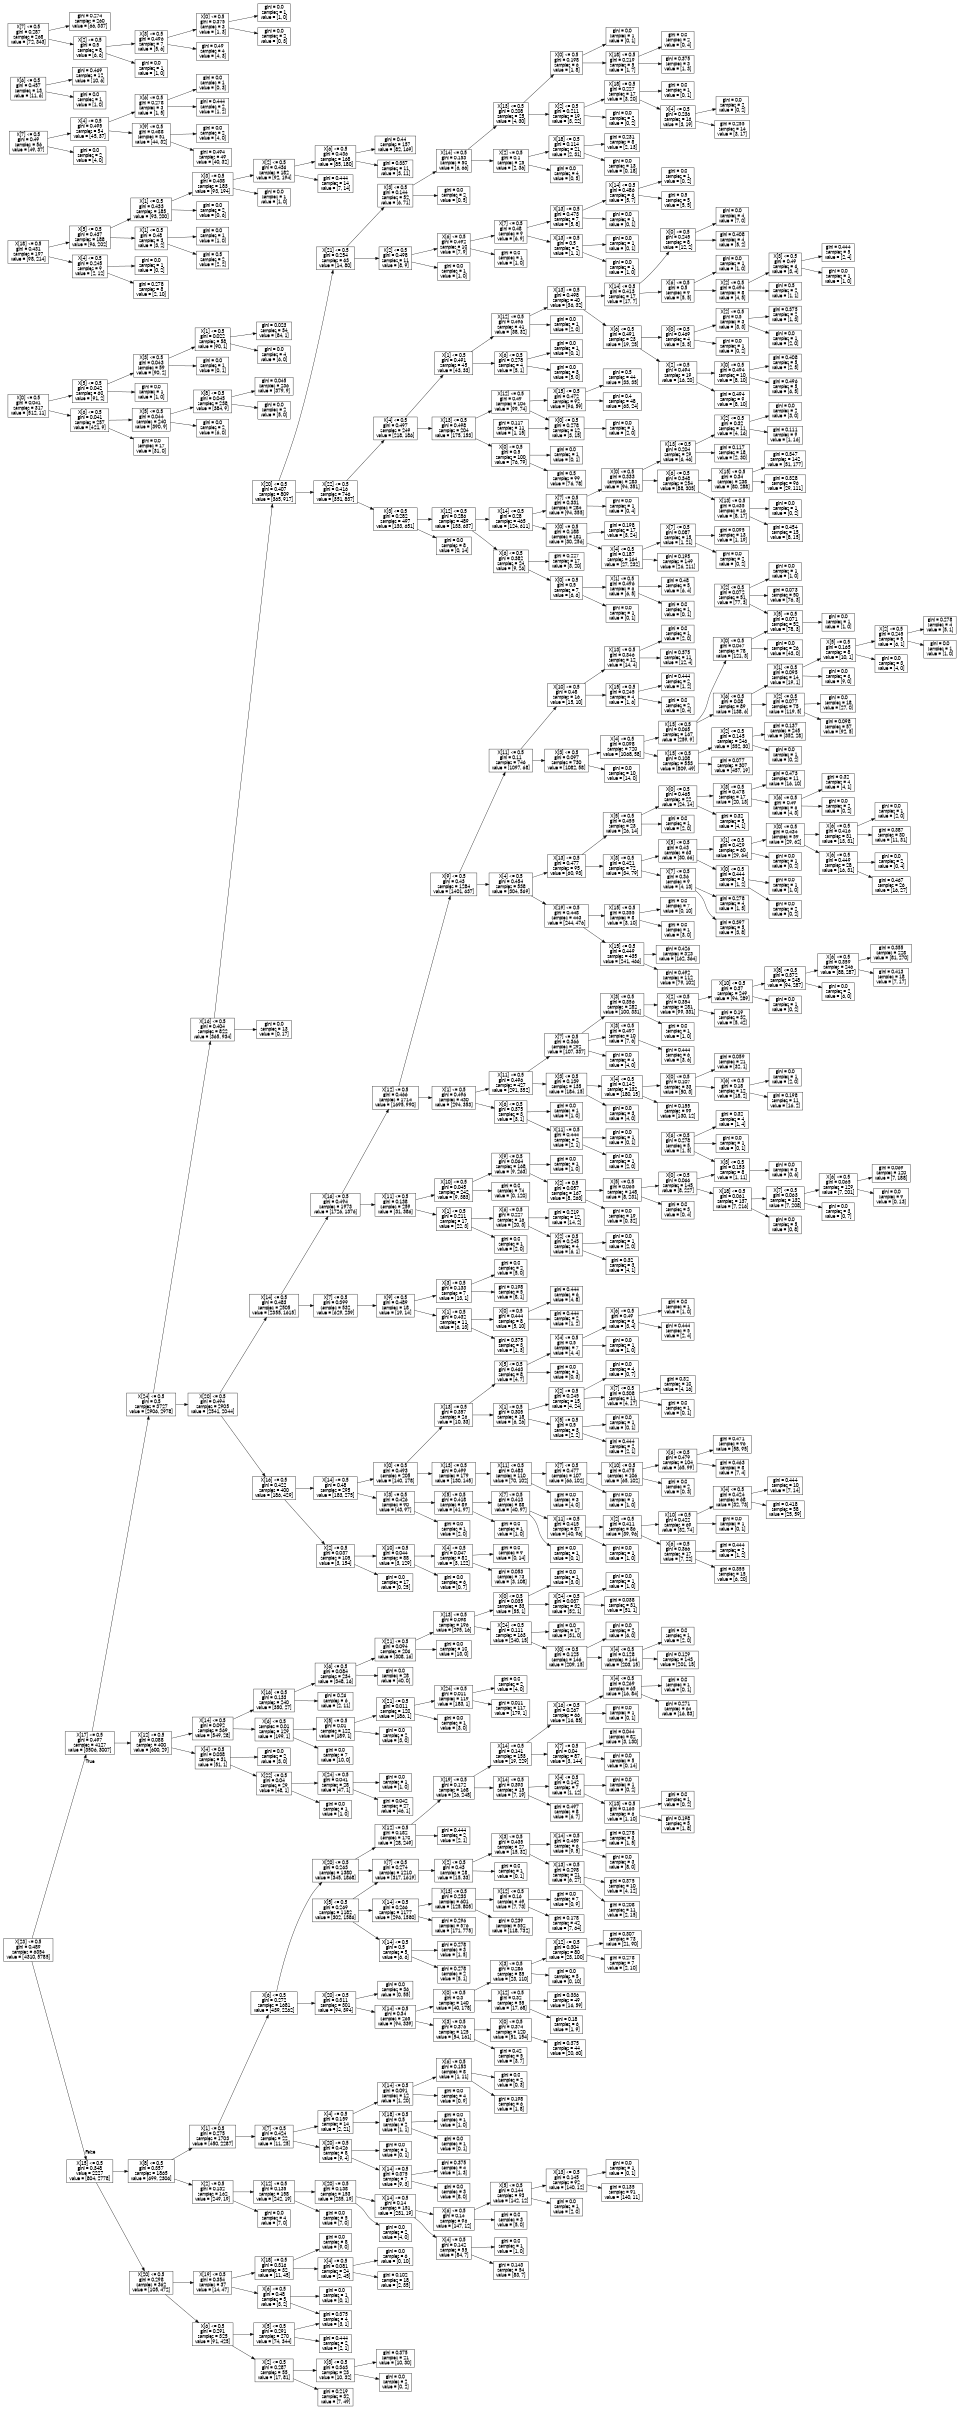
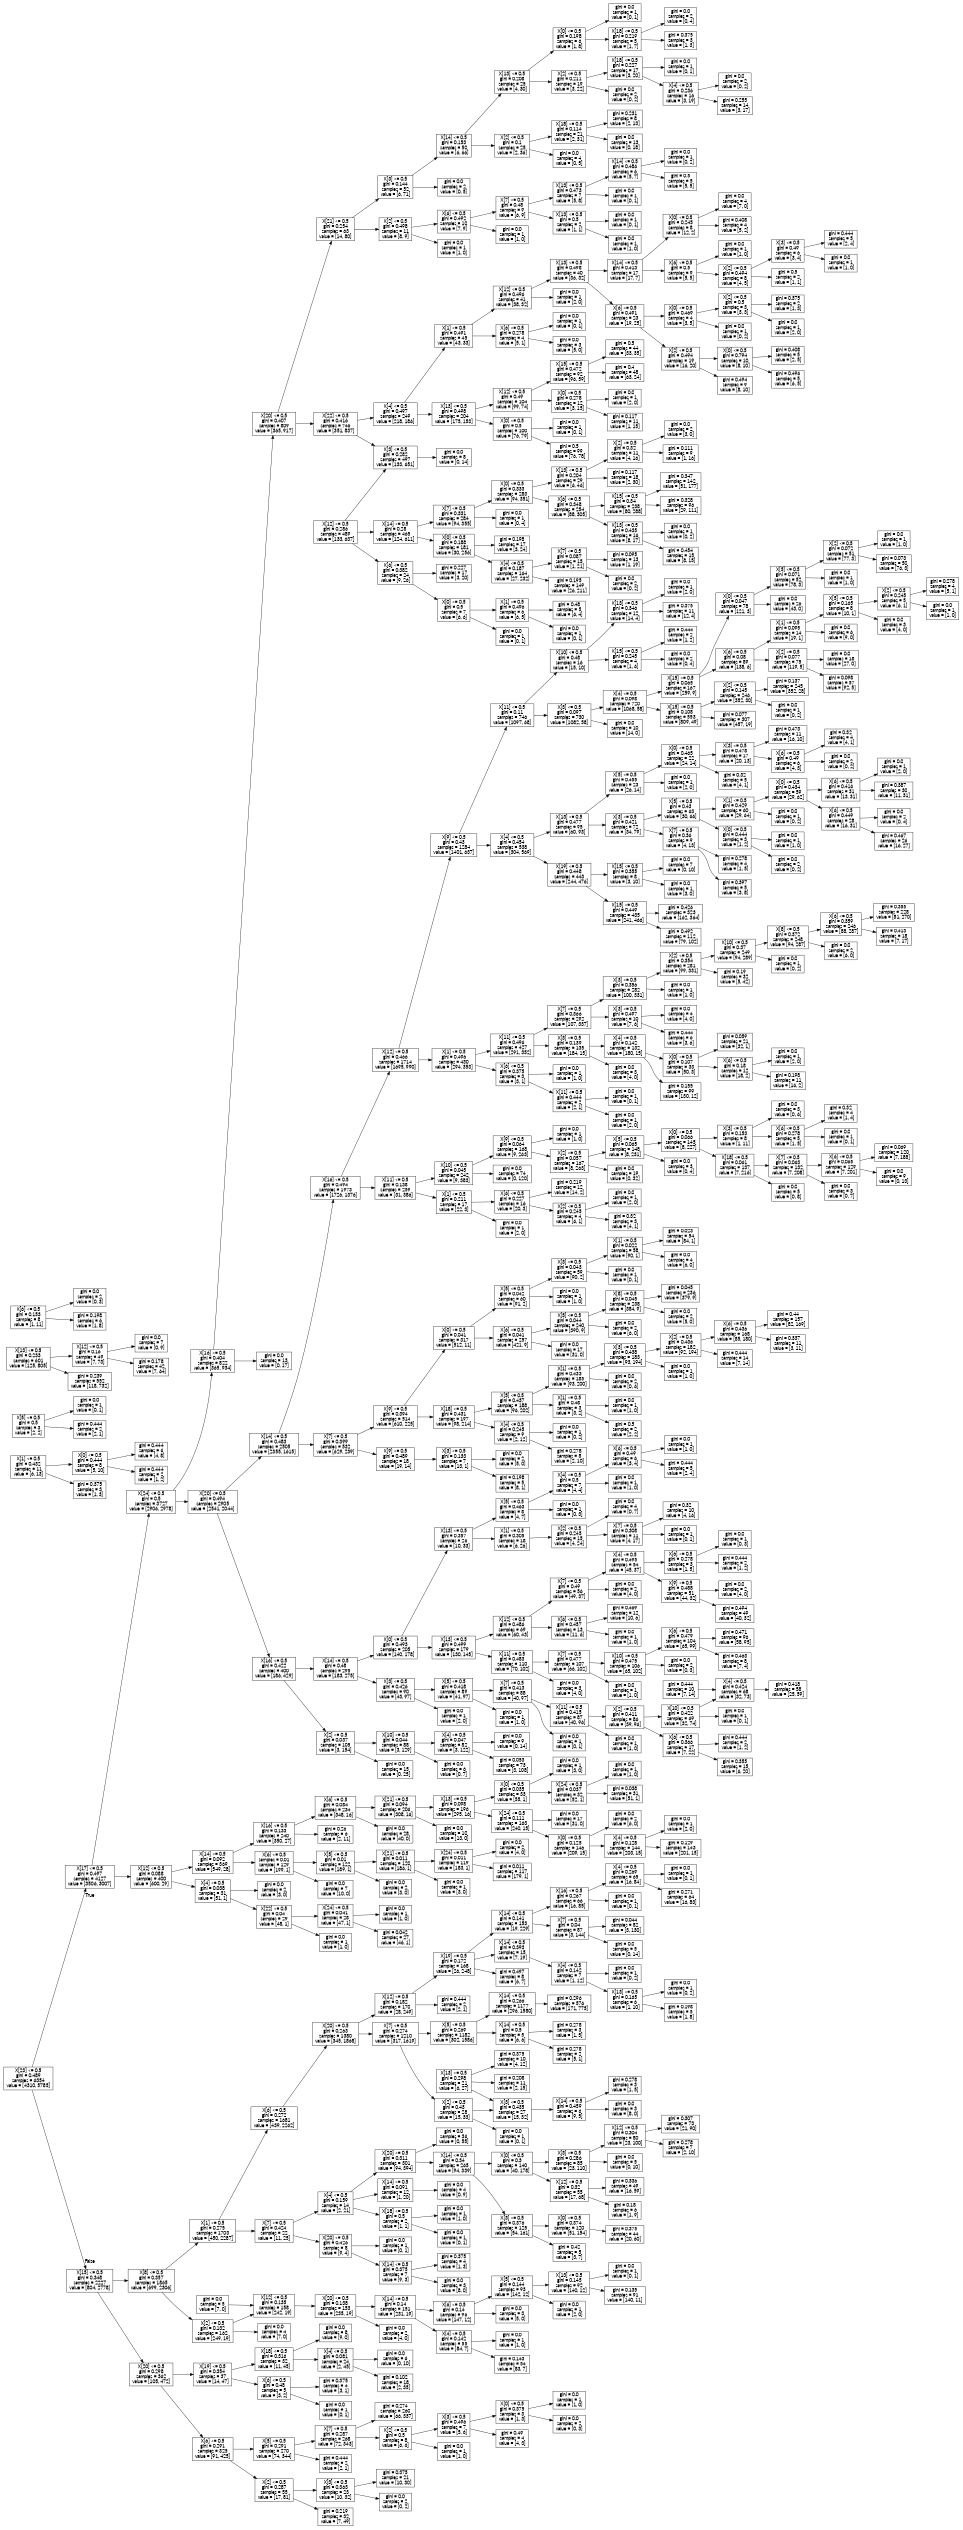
(732, 373) -> (735, 359)
(537, 428) -> (595, 411)
(423, 519) -> (364, 496)
(757, 608) -> (813, 565)
(596, 1053) -> (651, 1016)
(703, 1156) -> (760, 1137)
(424, 1313) -> none
none -> (395, 1417)
(538, 1421) -> none
(758, 1492) -> (705, 1690)
(395, 1583) -> (395, 1770)
none -> (512, 1628)
(538, 1800) -> (483, 1971)
(538, 1859) -> (481, 2095)
(364, 1891) -> (423, 2033)
(424, 1905) -> none
(304, 2003) -> (362, 2183)
(423, 2082) -> none
(90, 2171) -> (90, 2281)
(305, 2205) -> (240, 2305)
(305, 2327) -> (303, 2443)
